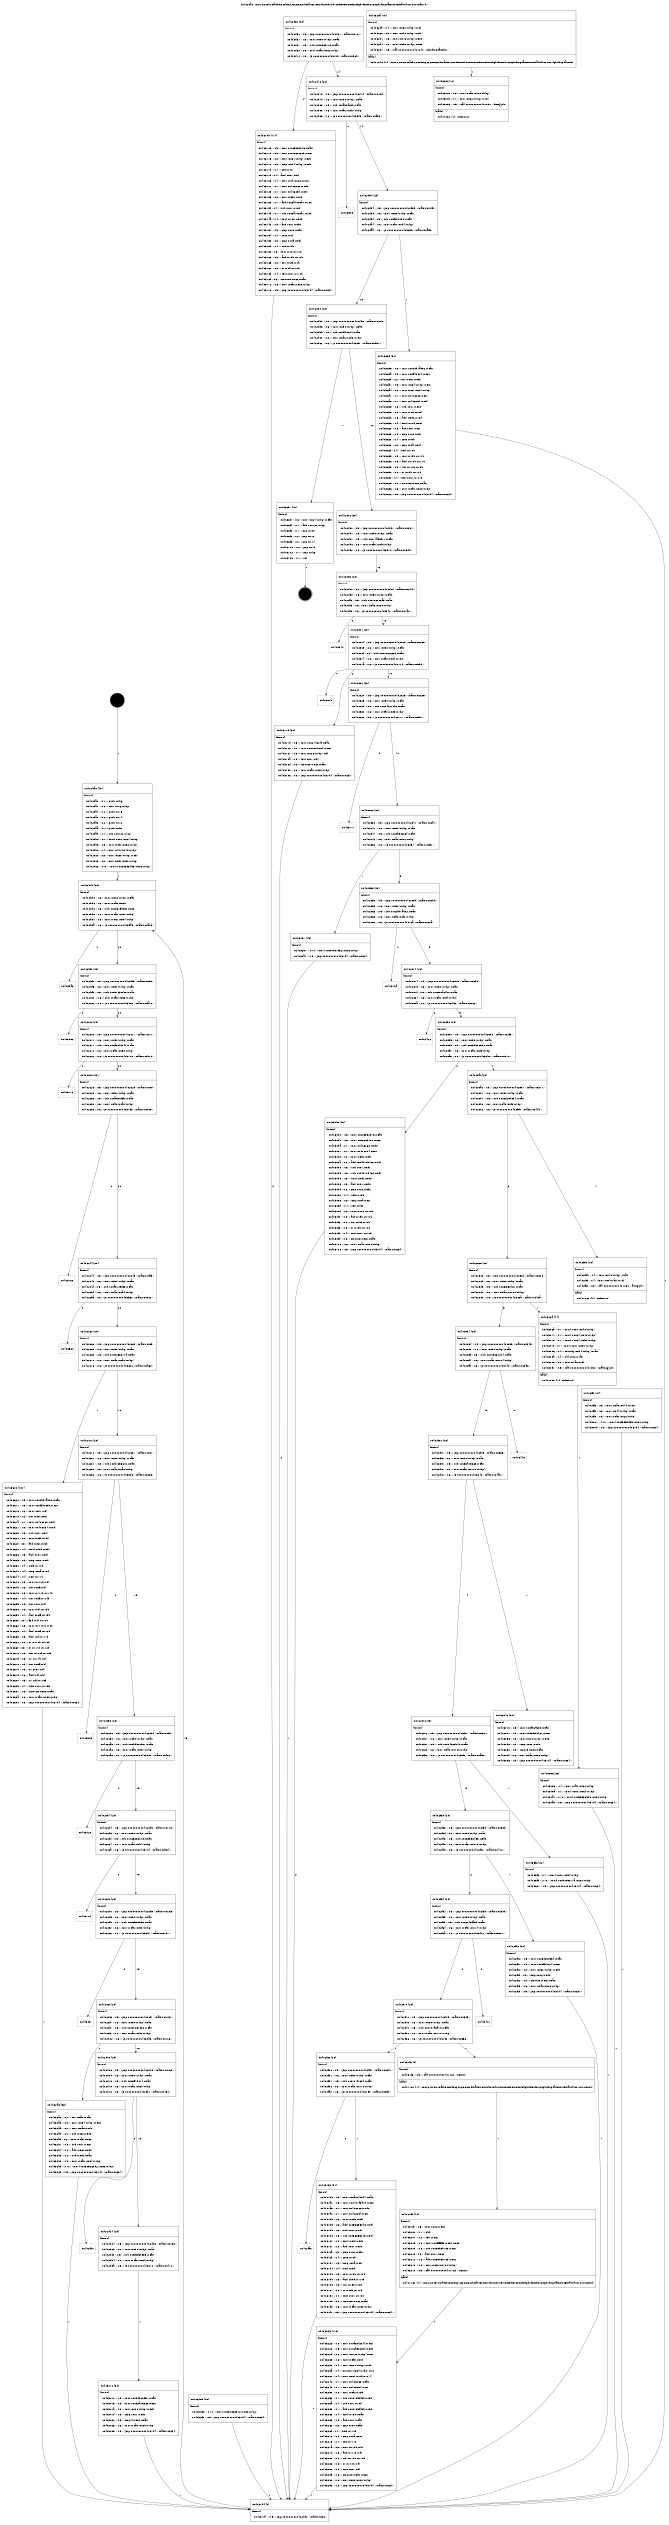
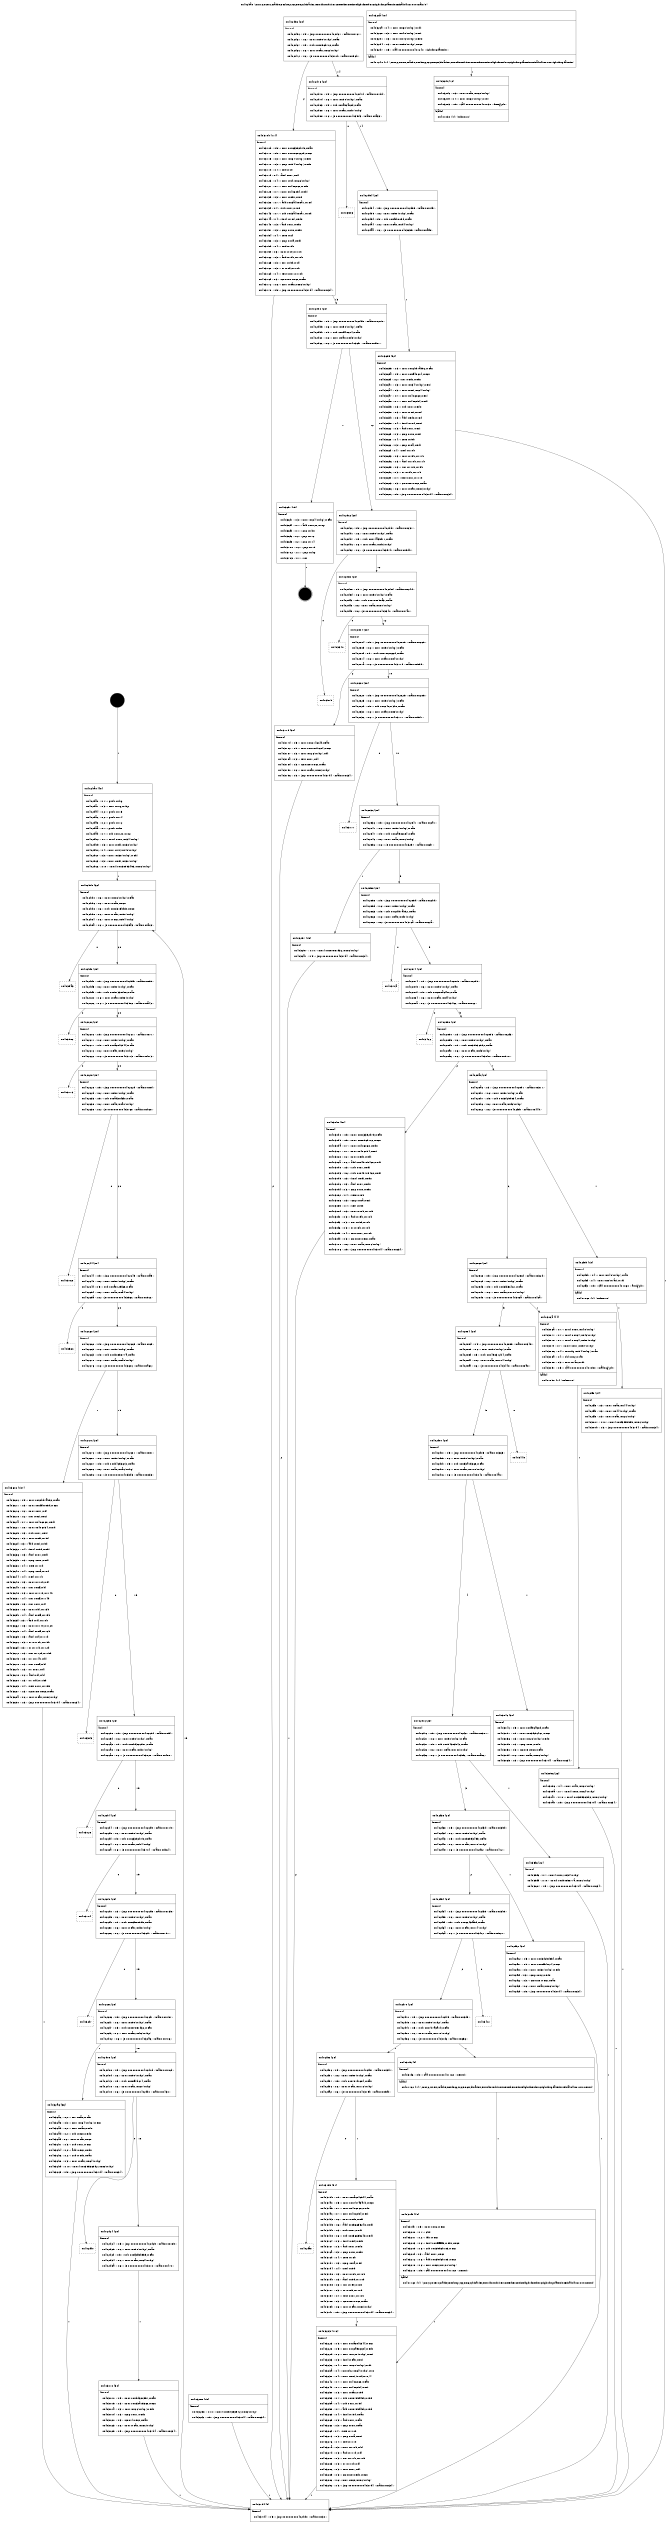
(373, 269) -> (334, 299)
(332, 676) -> (322, 621)
none -> (621, 1345)
(302, 2405) -> (356, 2321)
